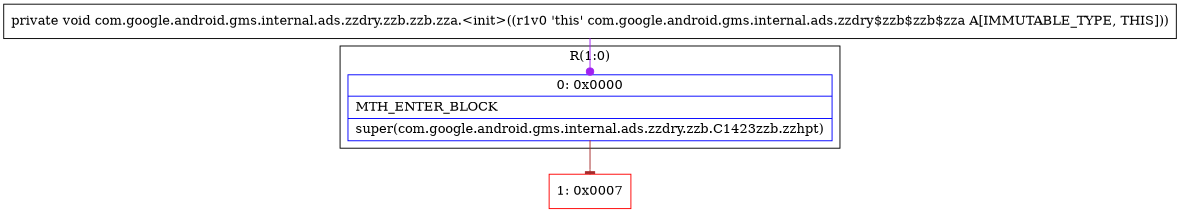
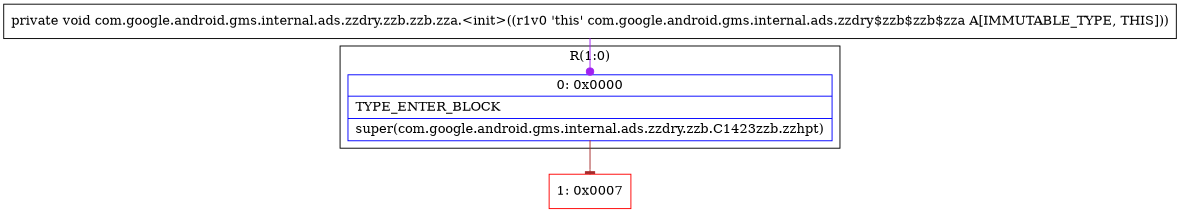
(427, 107) -> (428, 107)
